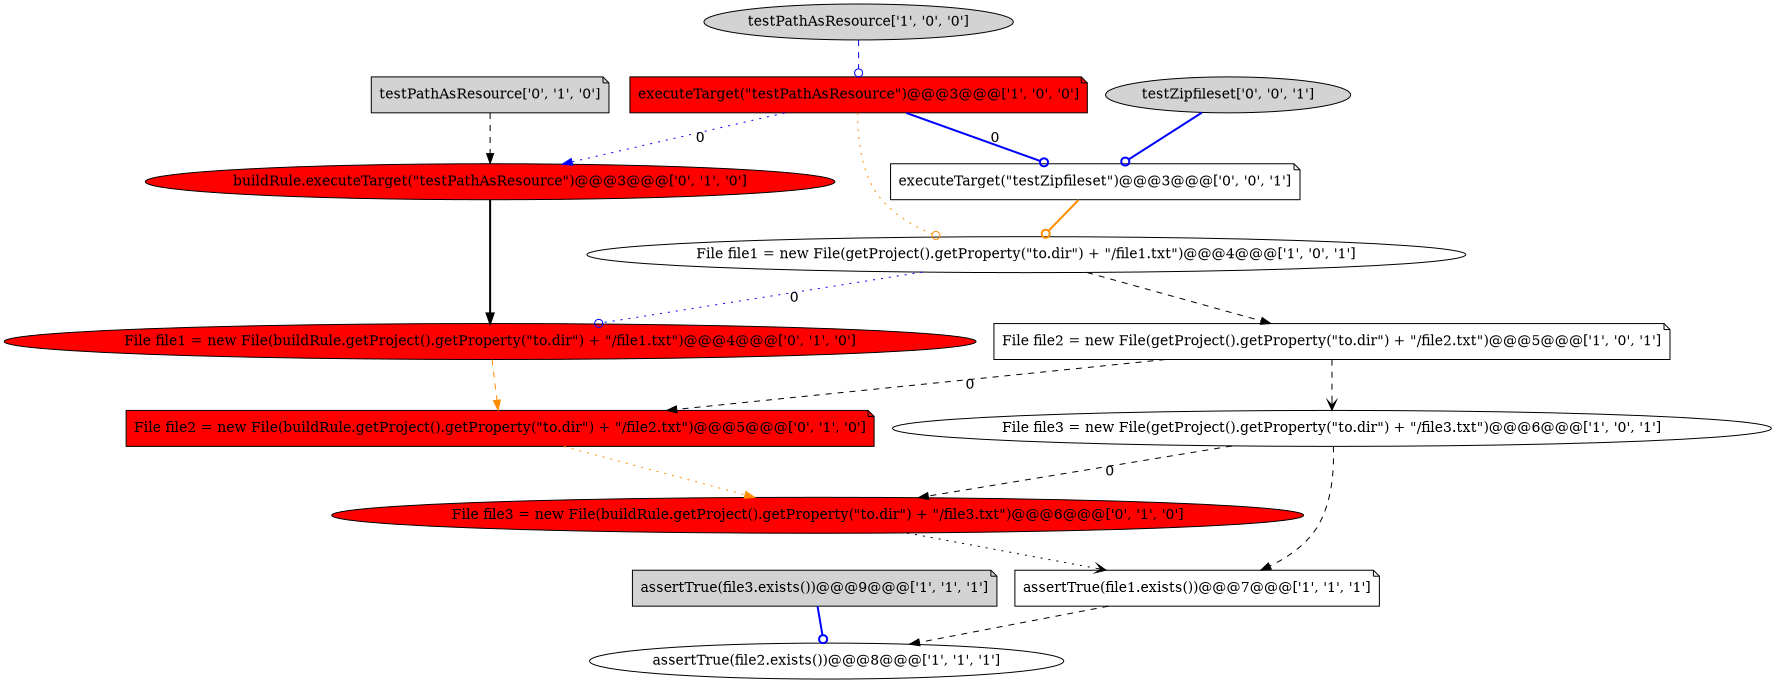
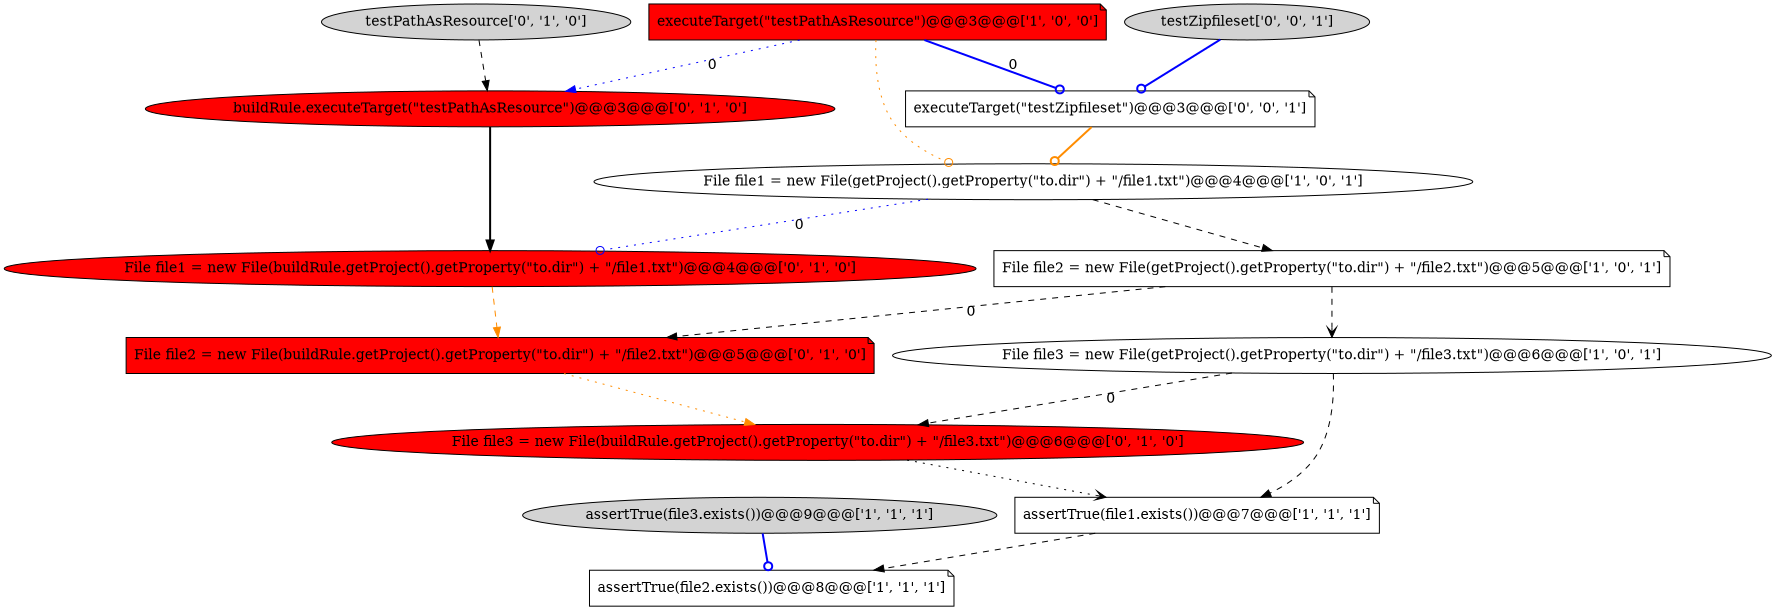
(859, 22) -> none
(490, 95) -> (476, 22)
(815, 588) -> (760, 515)
(827, 661) -> (772, 588)
